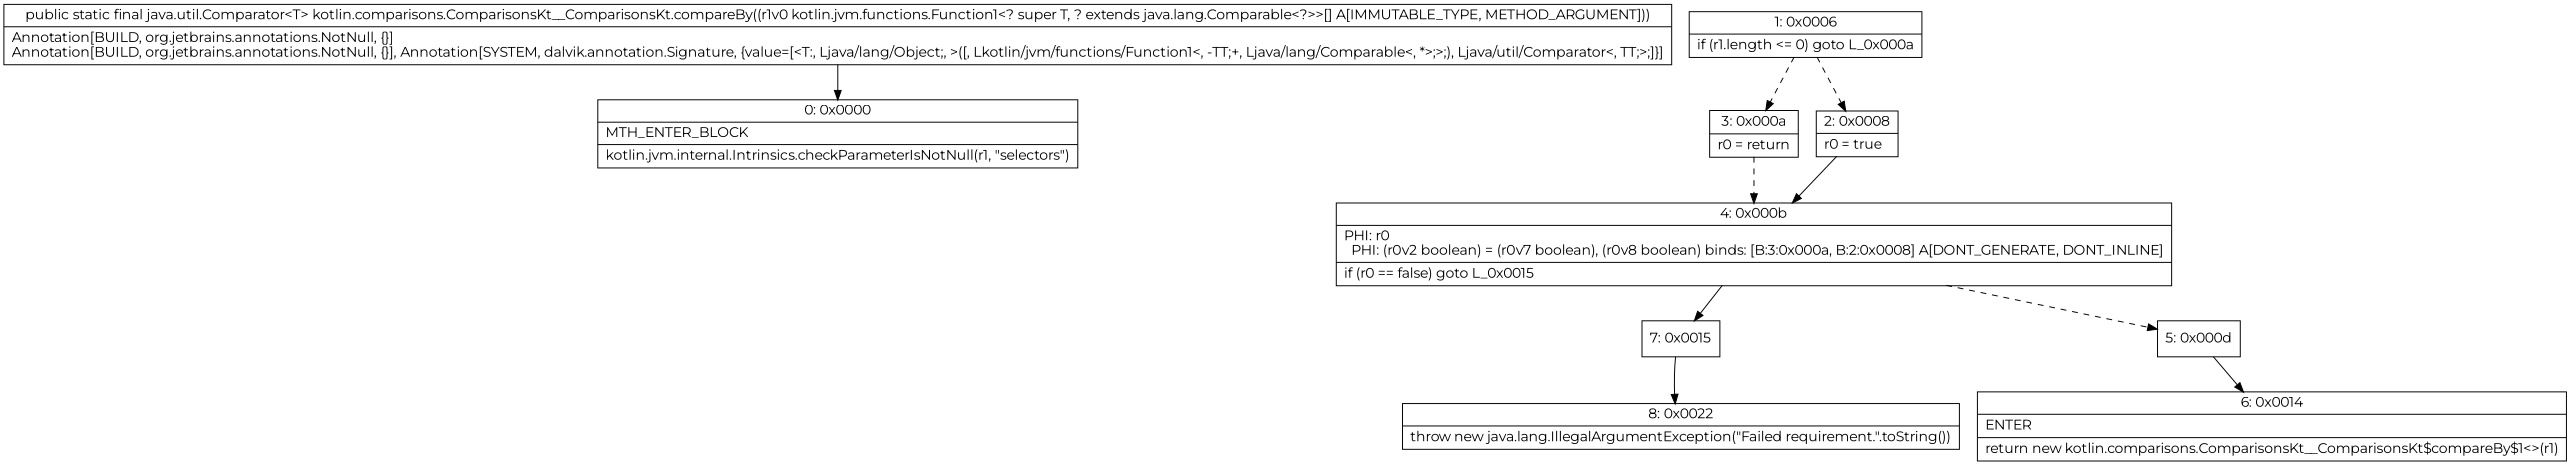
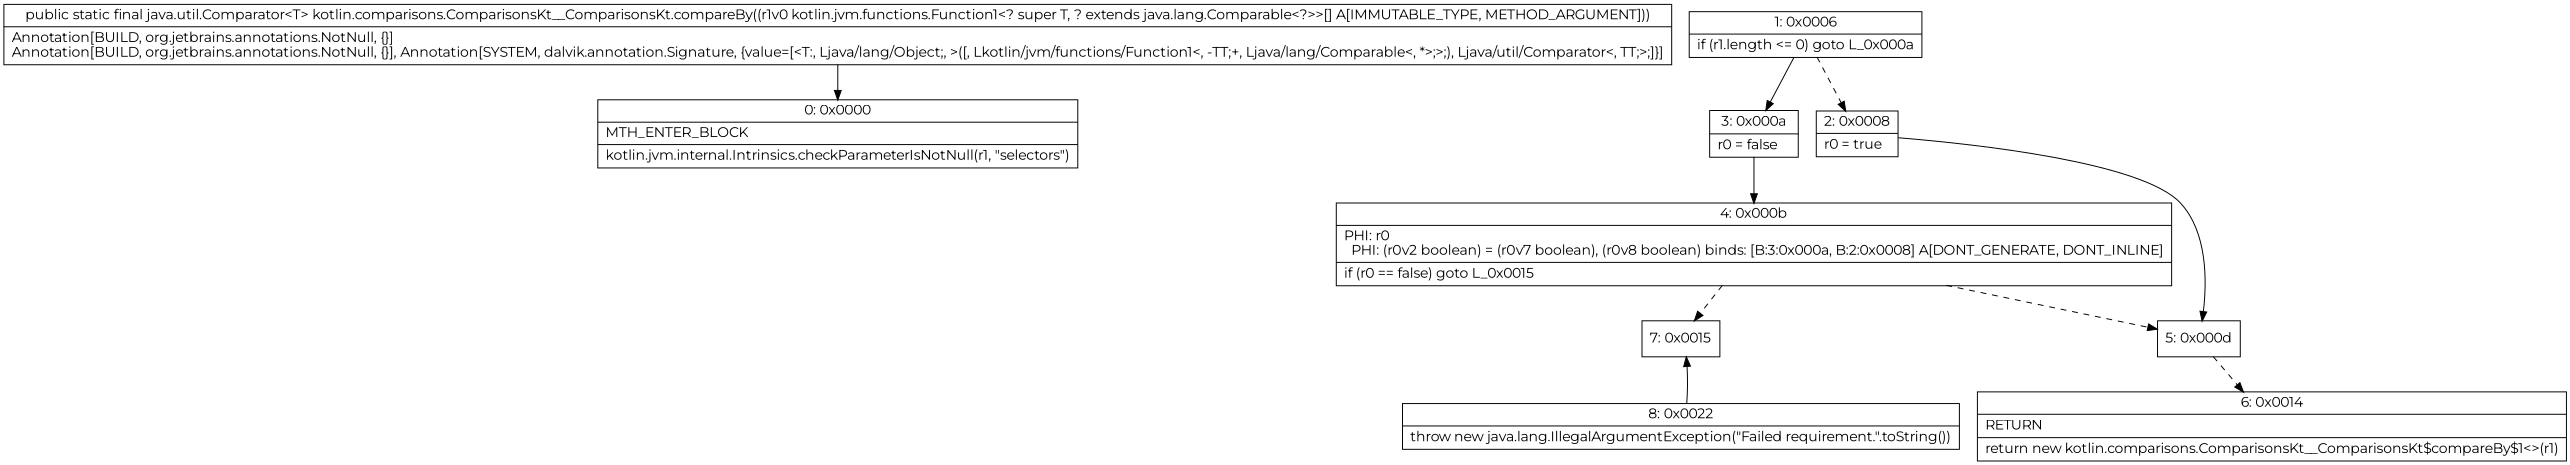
(1782, 80) -> (1782, 80)
(1754, 145) -> (1748, 145)
(1754, 175) -> (1754, 175)
(1818, 176) -> (2099, 167)
(1711, 299) -> (1711, 299)
(2225, 371) -> (2225, 371)
(1674, 375) -> (1687, 385)
(2009, 425) -> (2014, 425)
